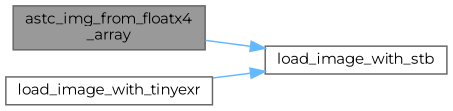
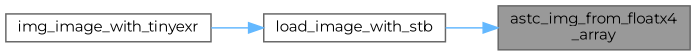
(228, 43) -> (464, 28)
(109, 91) -> (108, 28)
